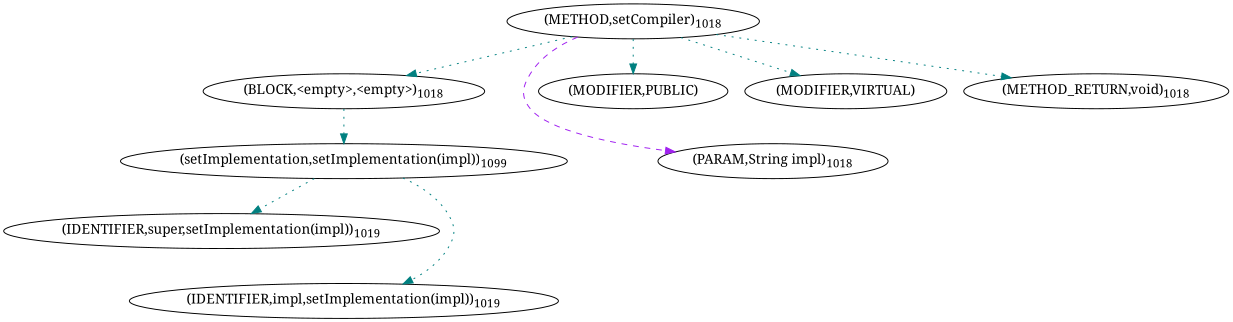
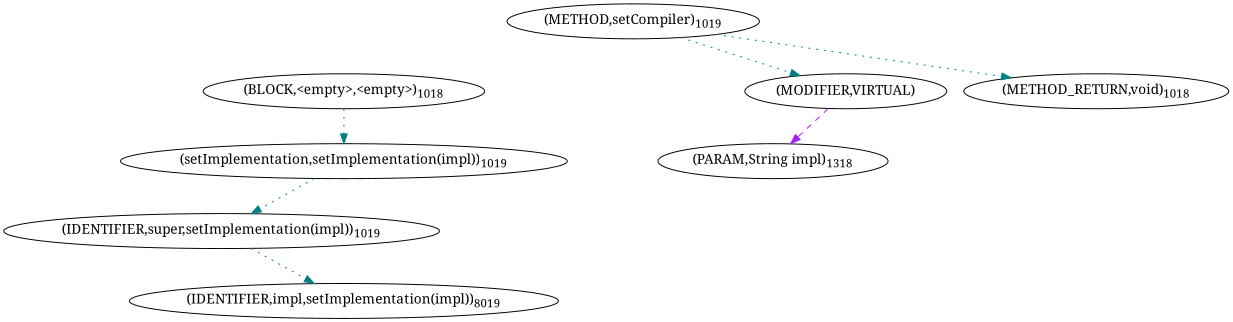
(709, 20) -> (709, 20)
(494, 55) -> none
(633, 91) -> none
(548, 122) -> (813, 123)
(494, 160) -> (494, 160)
(840, 160) -> (840, 160)
(453, 226) -> (278, 264)
(488, 300) -> (488, 300)
